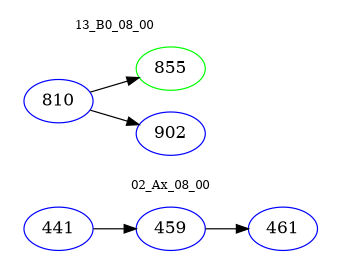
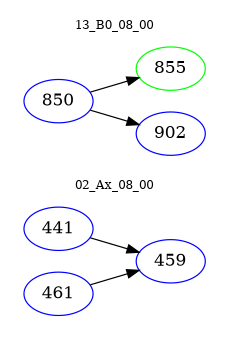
(59, 101) -> (59, 101)
(221, 229) -> (109, 279)
